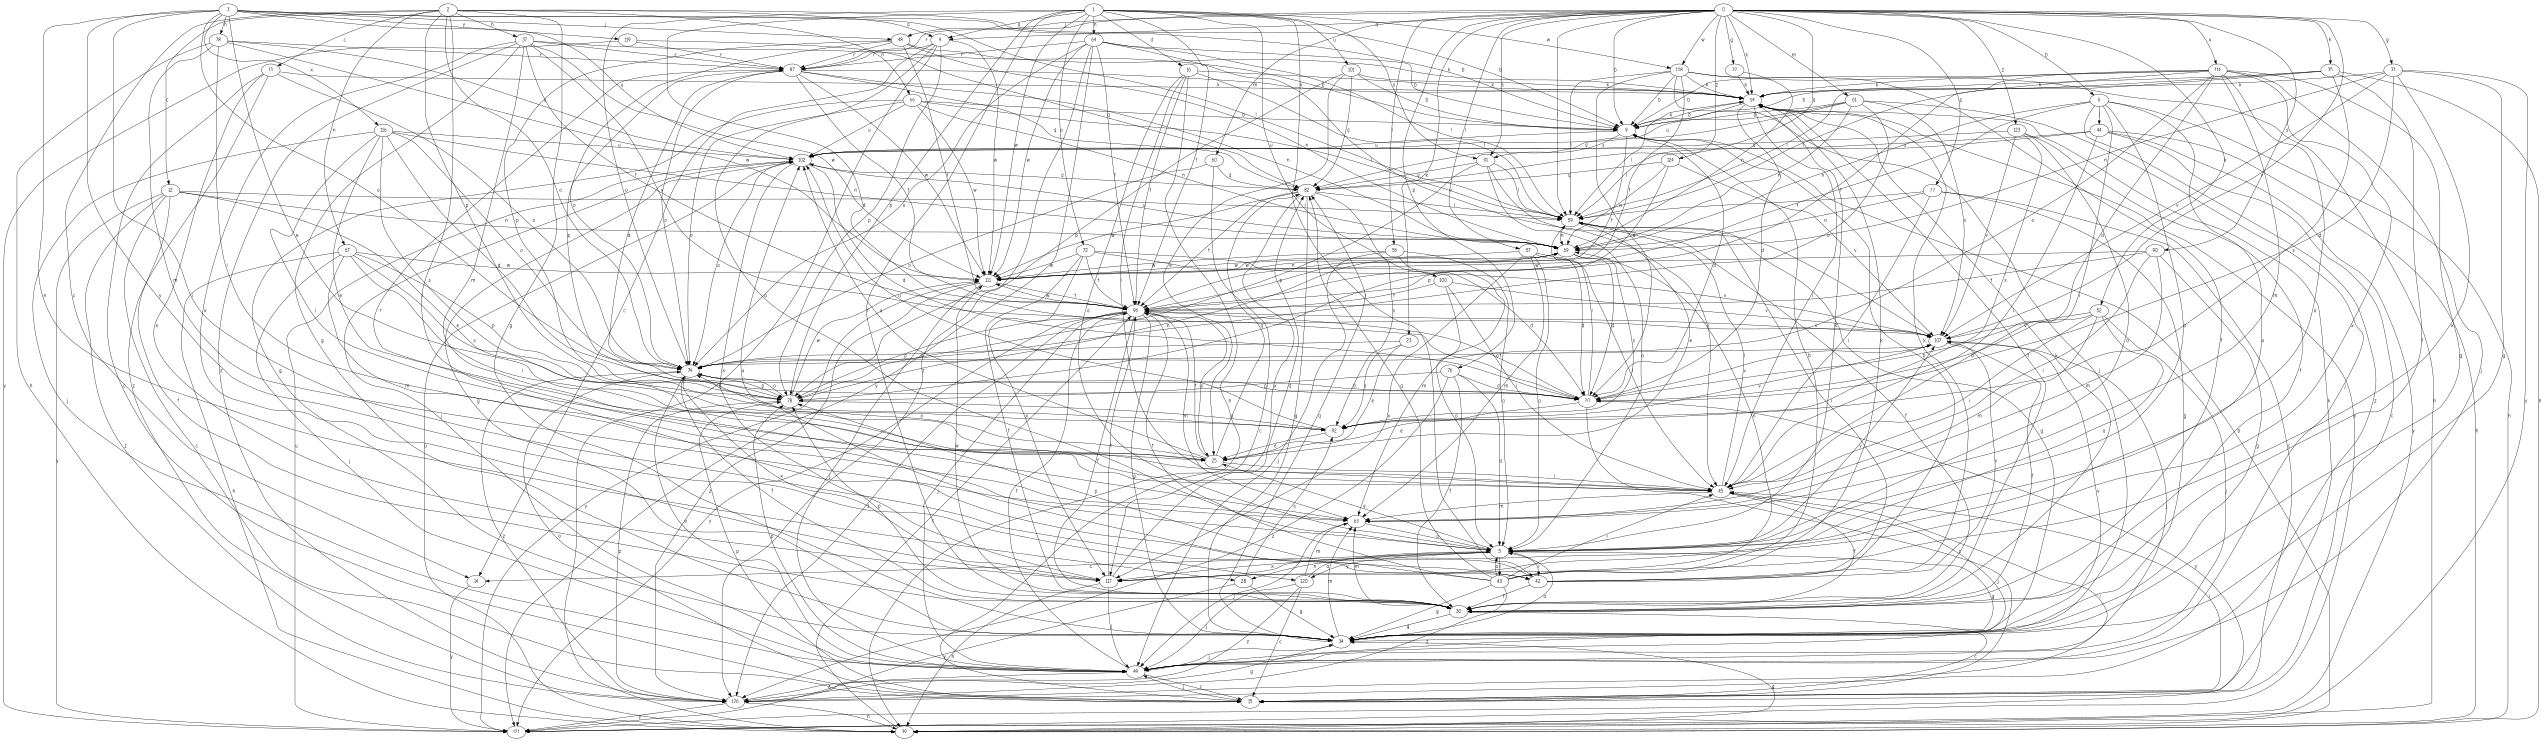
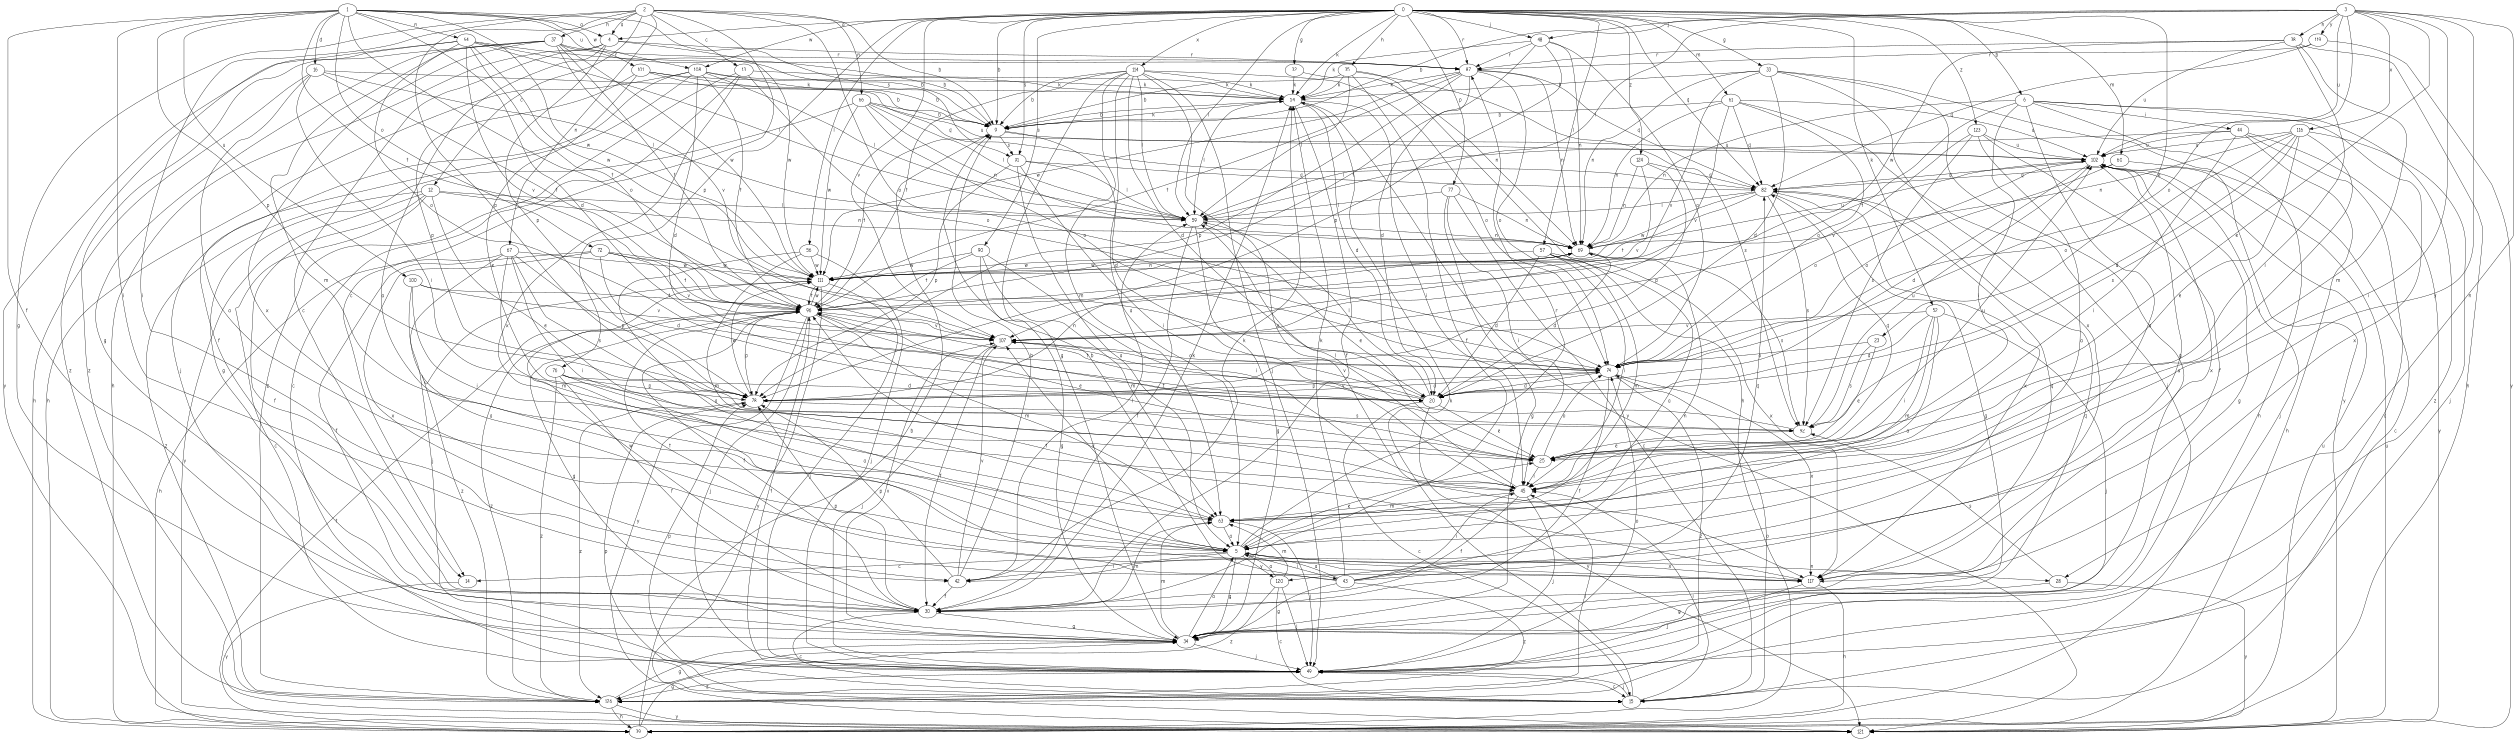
(1829, 394) -> none
